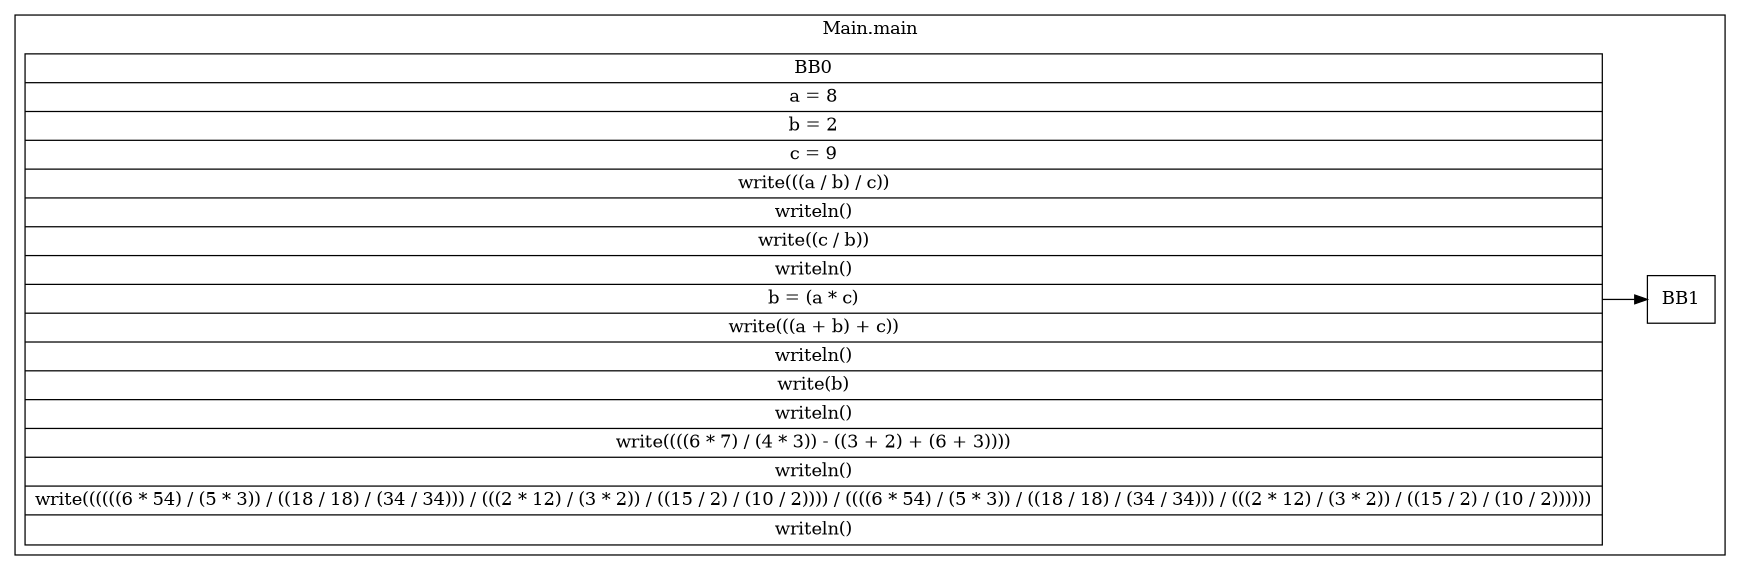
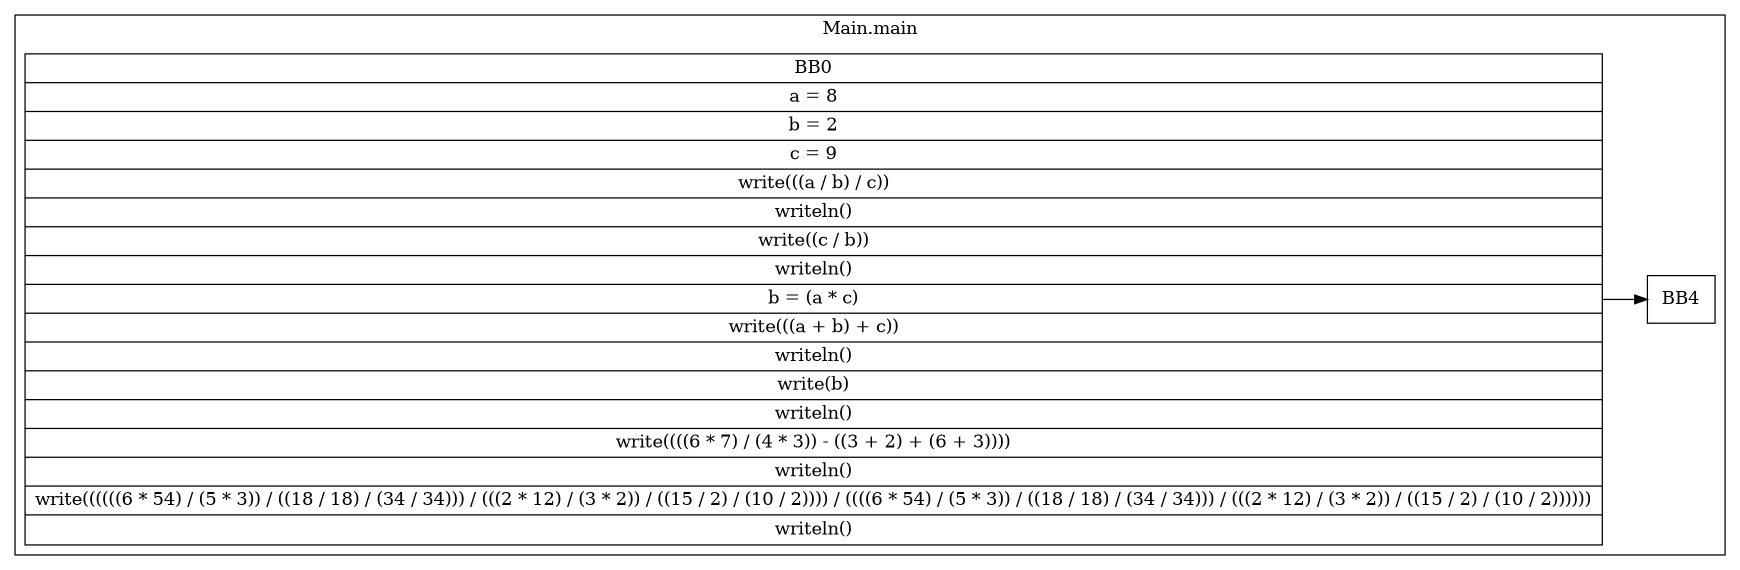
(1681, 299) -> (1681, 299)
